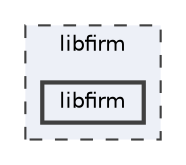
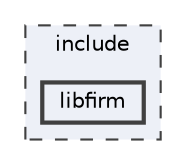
(93, 45) -> (93, 45)
